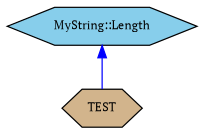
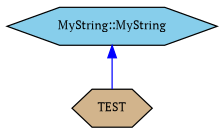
(102, 26) -> (112, 26)
